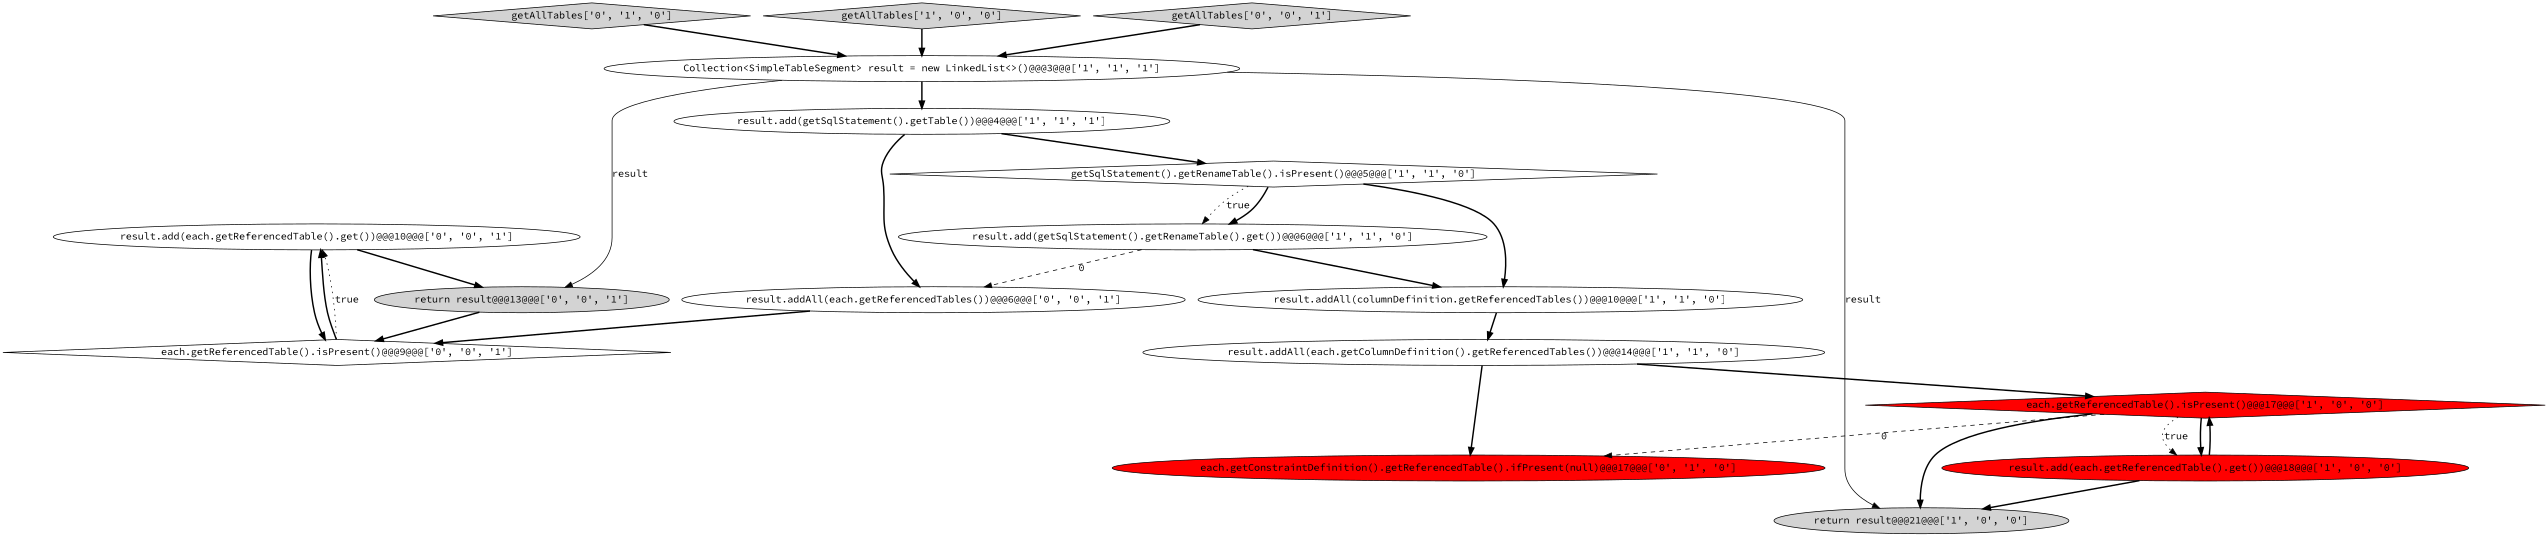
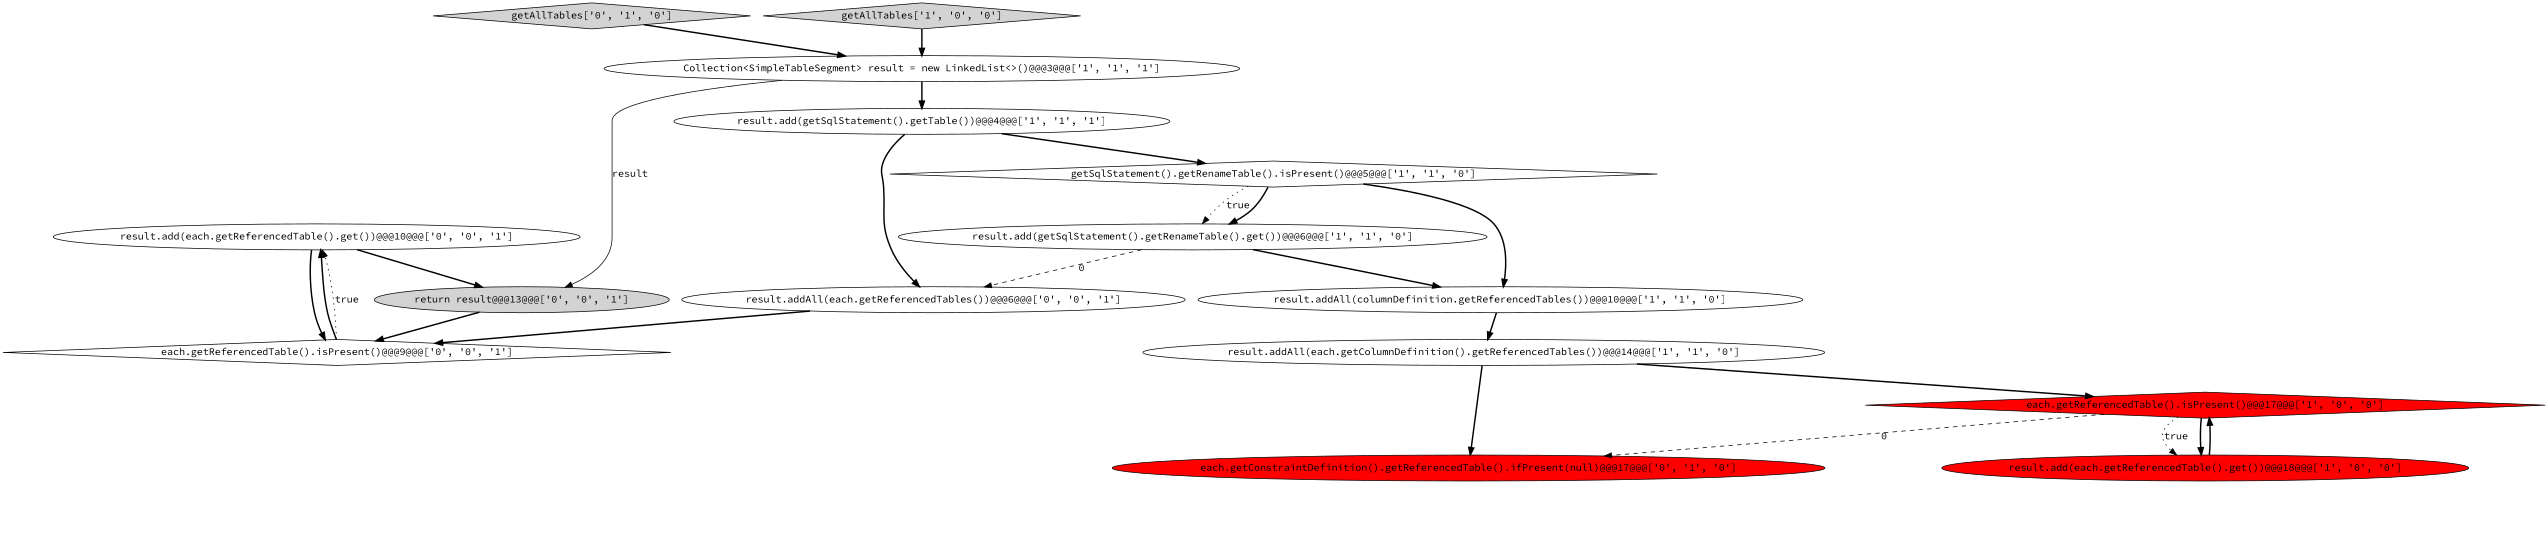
(1252, 16) -> none
(1921, 521) -> none
